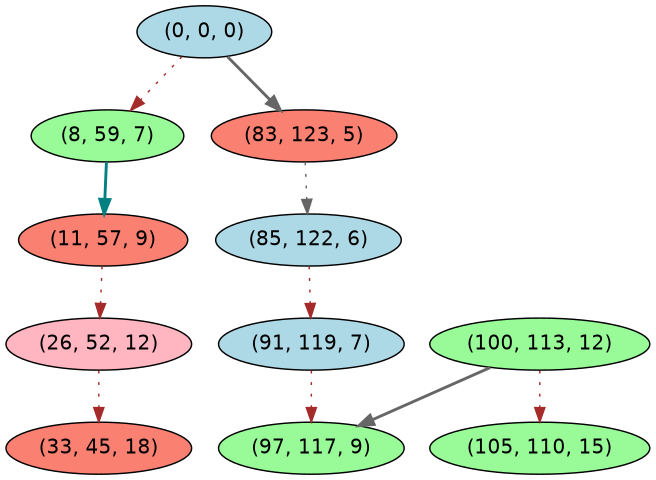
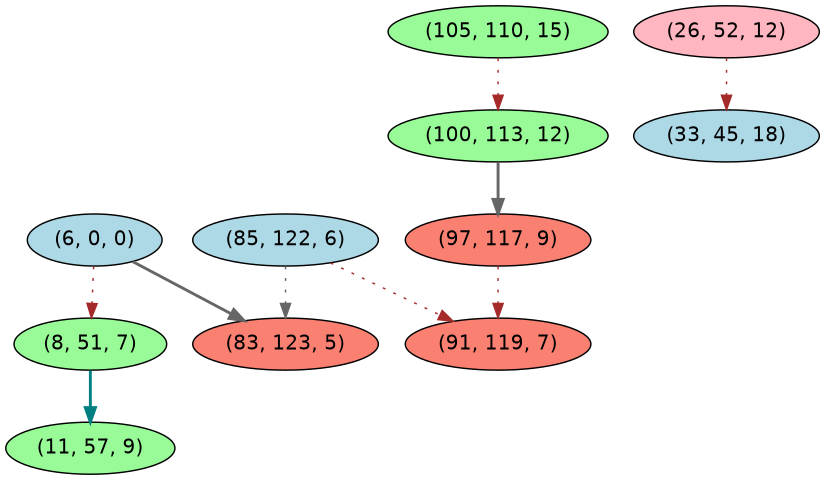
(204, 32) -> (95, 240)
(107, 136) -> (90, 344)
(306, 181) -> (286, 285)
(103, 240) -> (90, 448)
(101, 285) -> none
(311, 344) -> (498, 344)
(311, 389) -> (498, 285)
(540, 389) -> (498, 77)
(99, 448) -> (727, 136)
(311, 448) -> (498, 240)
